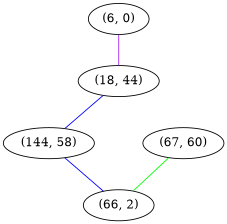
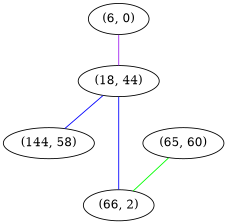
(183, 143) -> (183, 143)
(84, 174) -> (119, 143)
